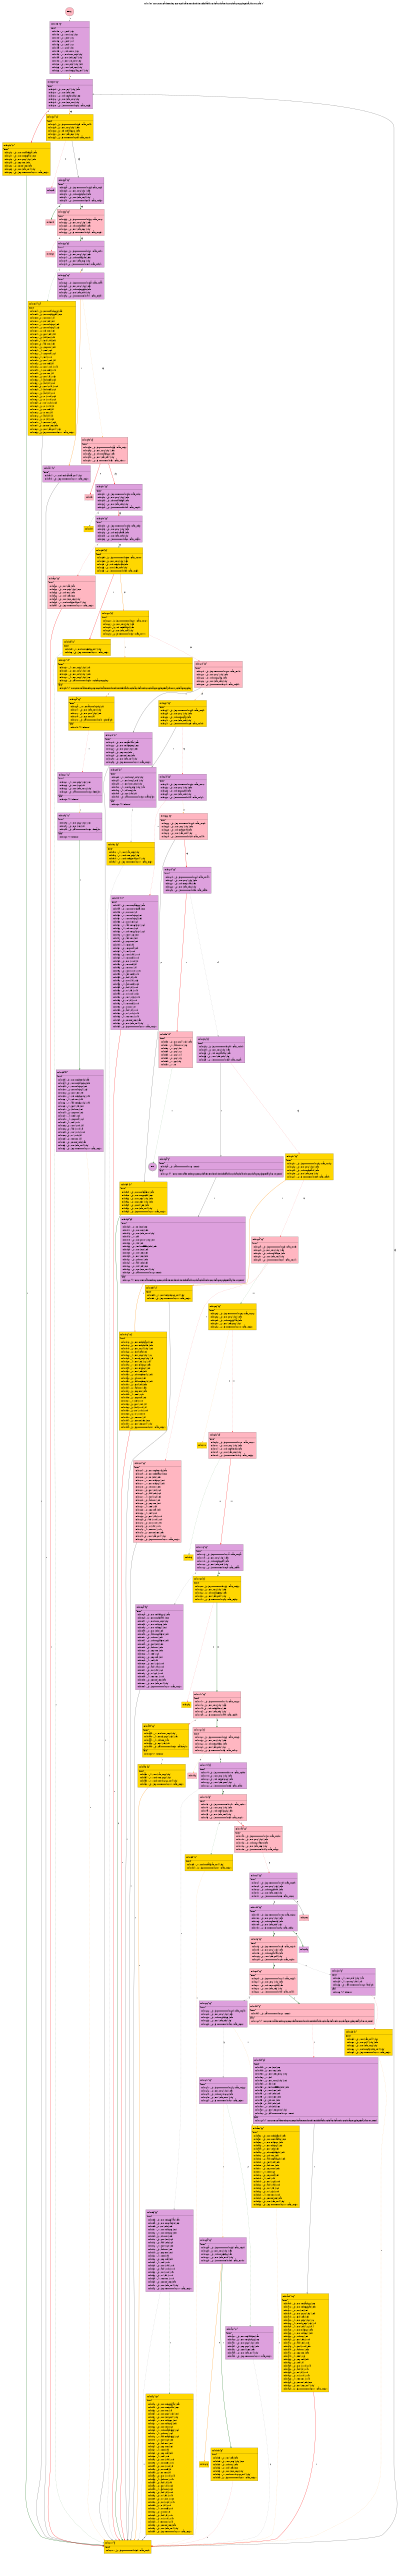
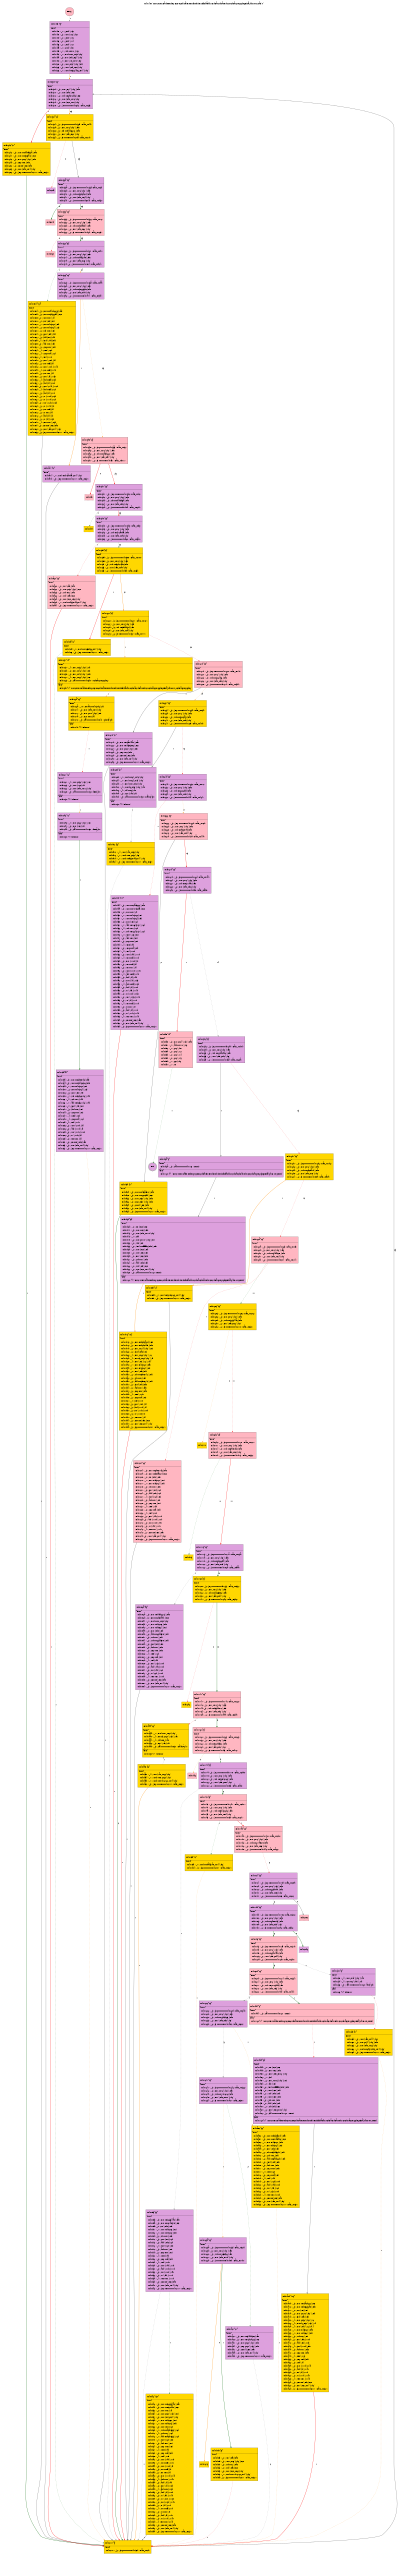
(162, 1760) -> (163, 1761)
